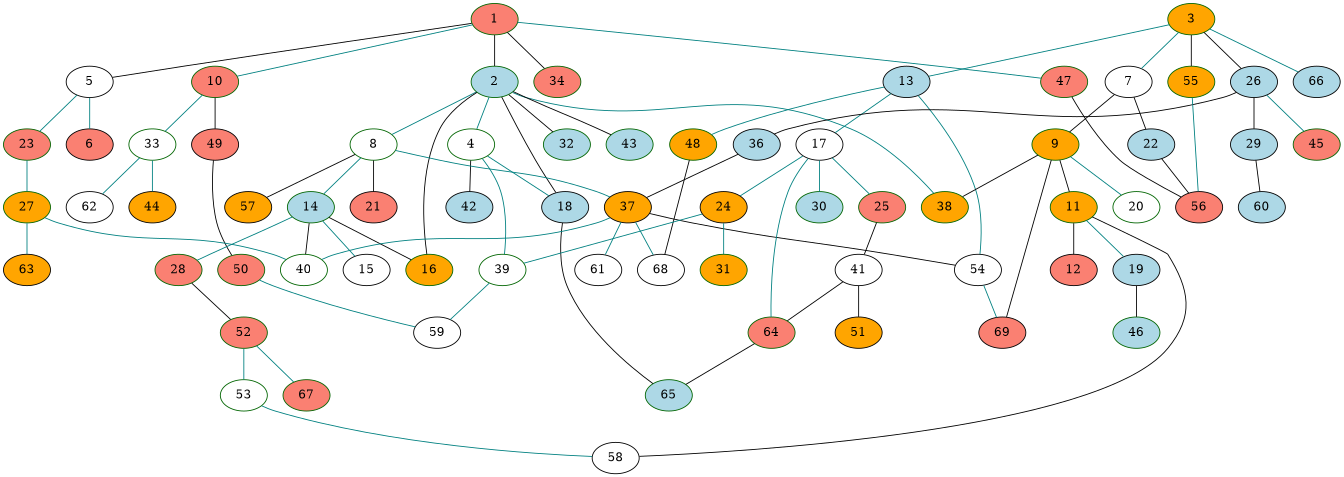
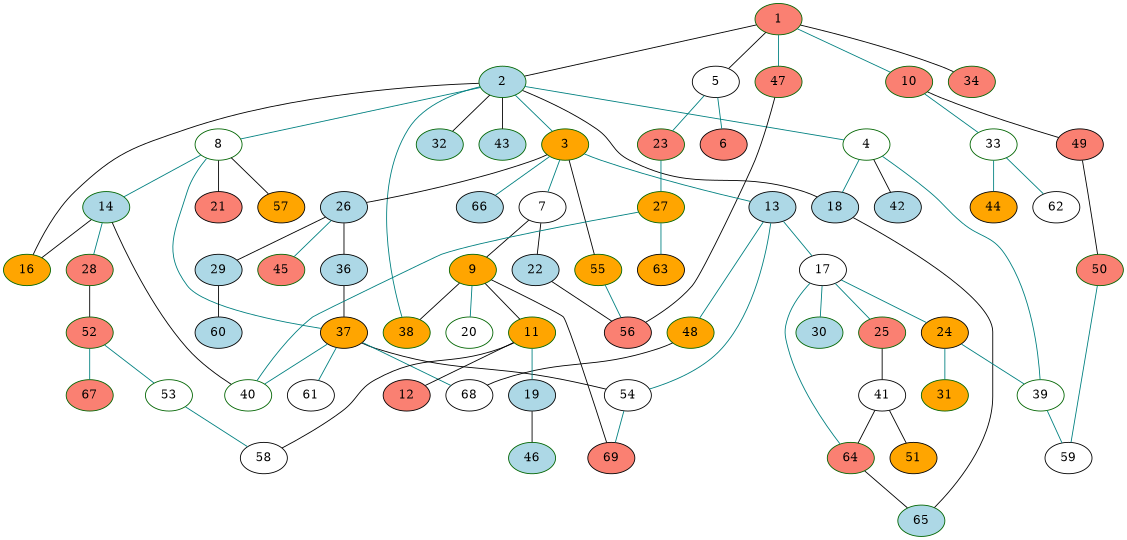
none -> (534, 113)
(367, 270) -> none
